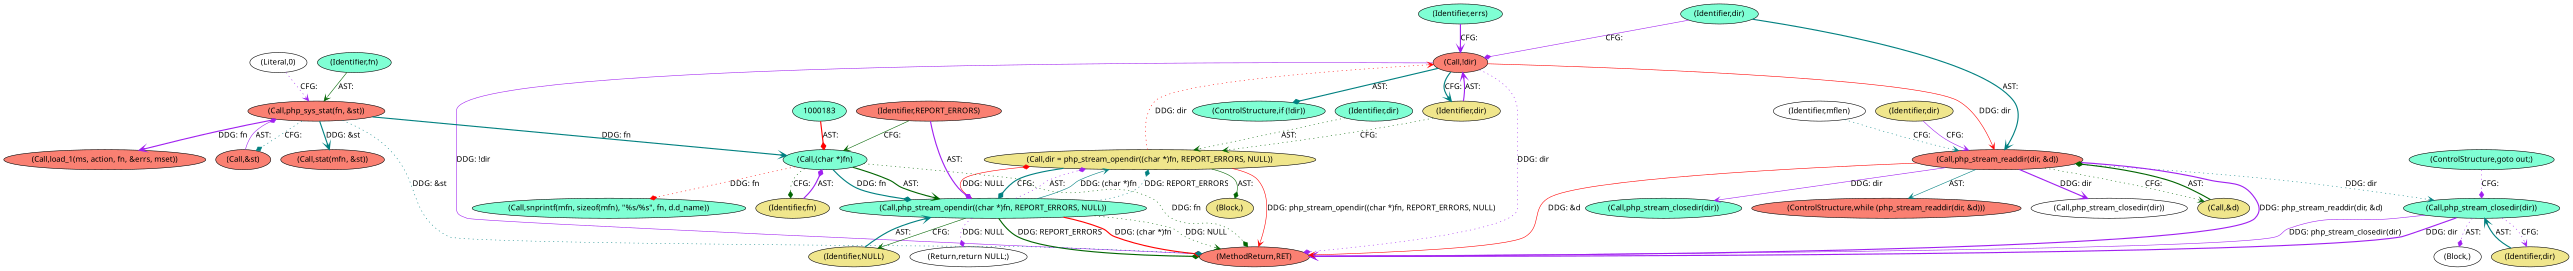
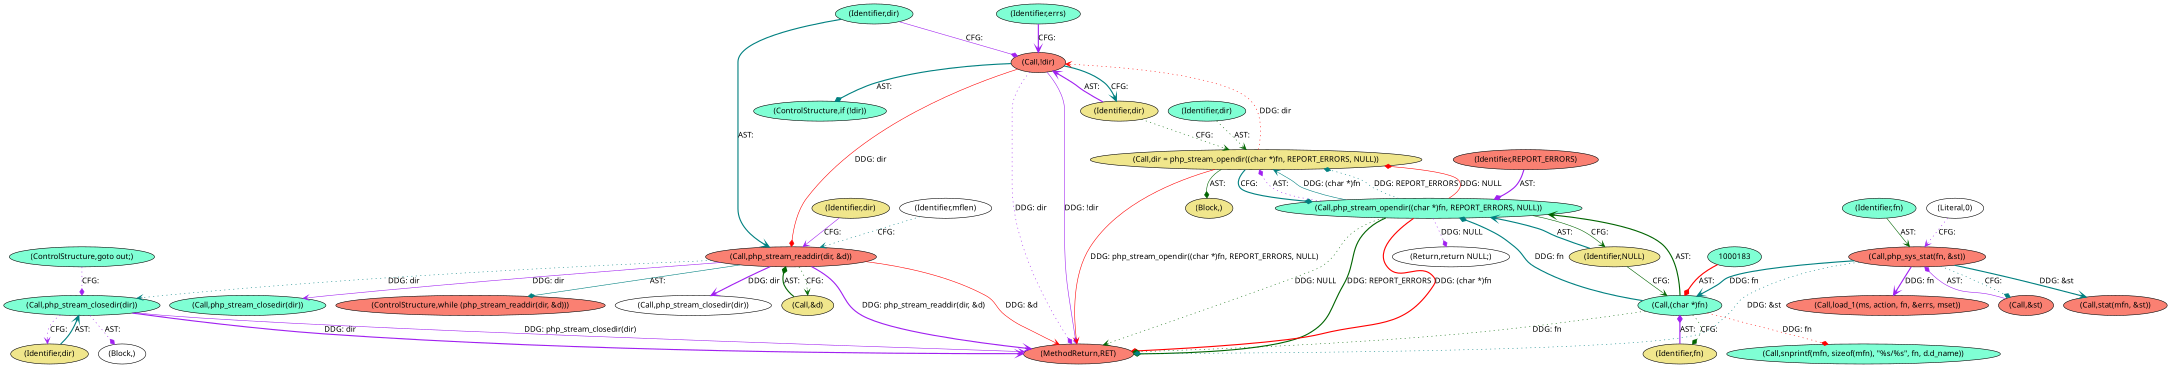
(1752, 75) -> (884, 130)
(879, 135) -> (1645, 280)
(1945, 183) -> (638, 280)
